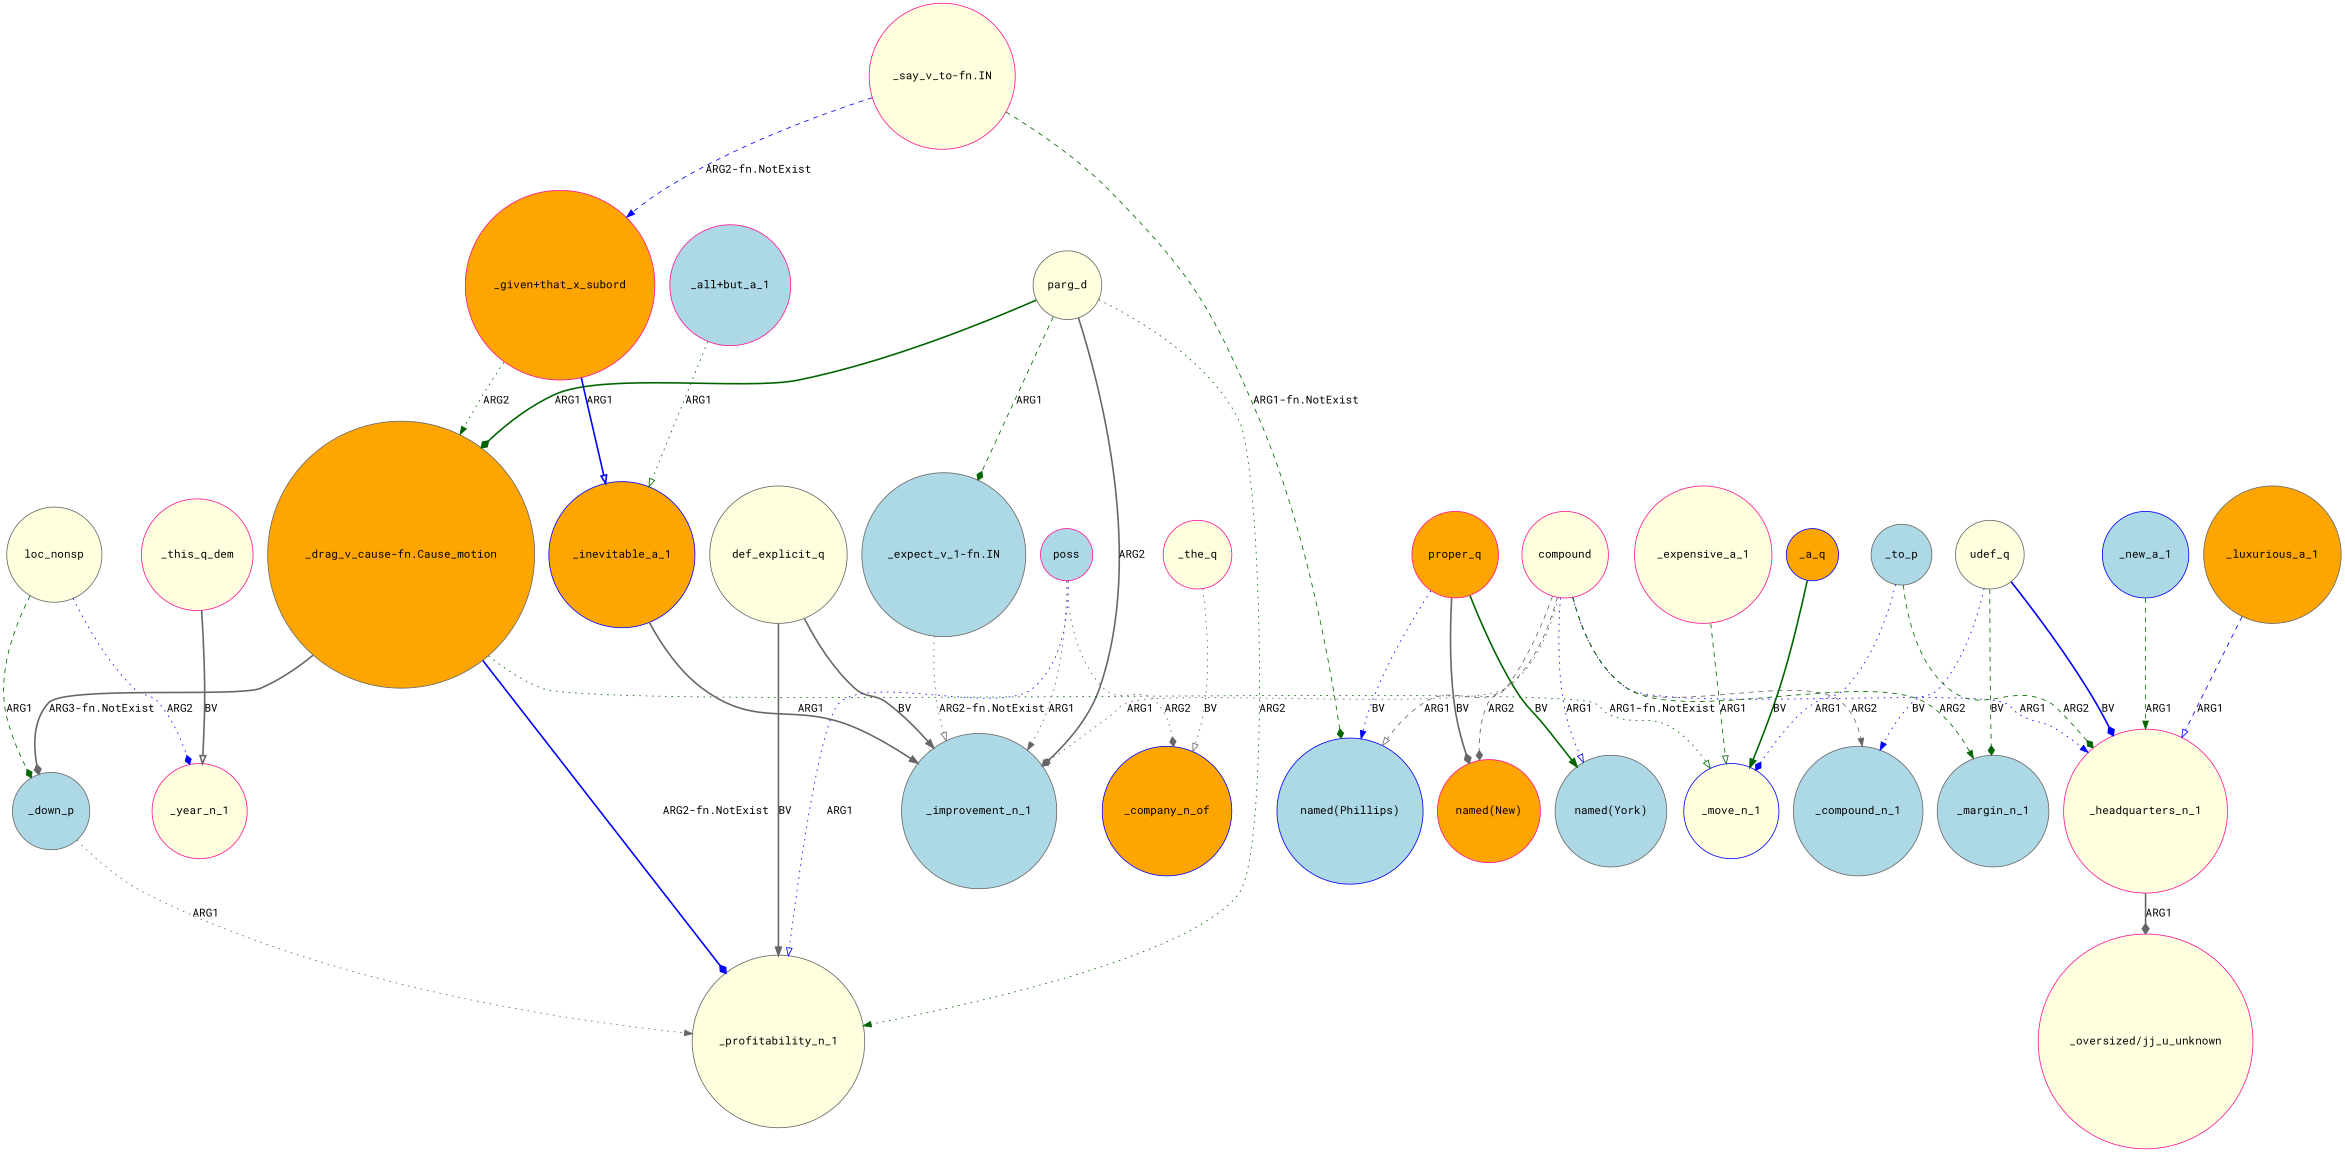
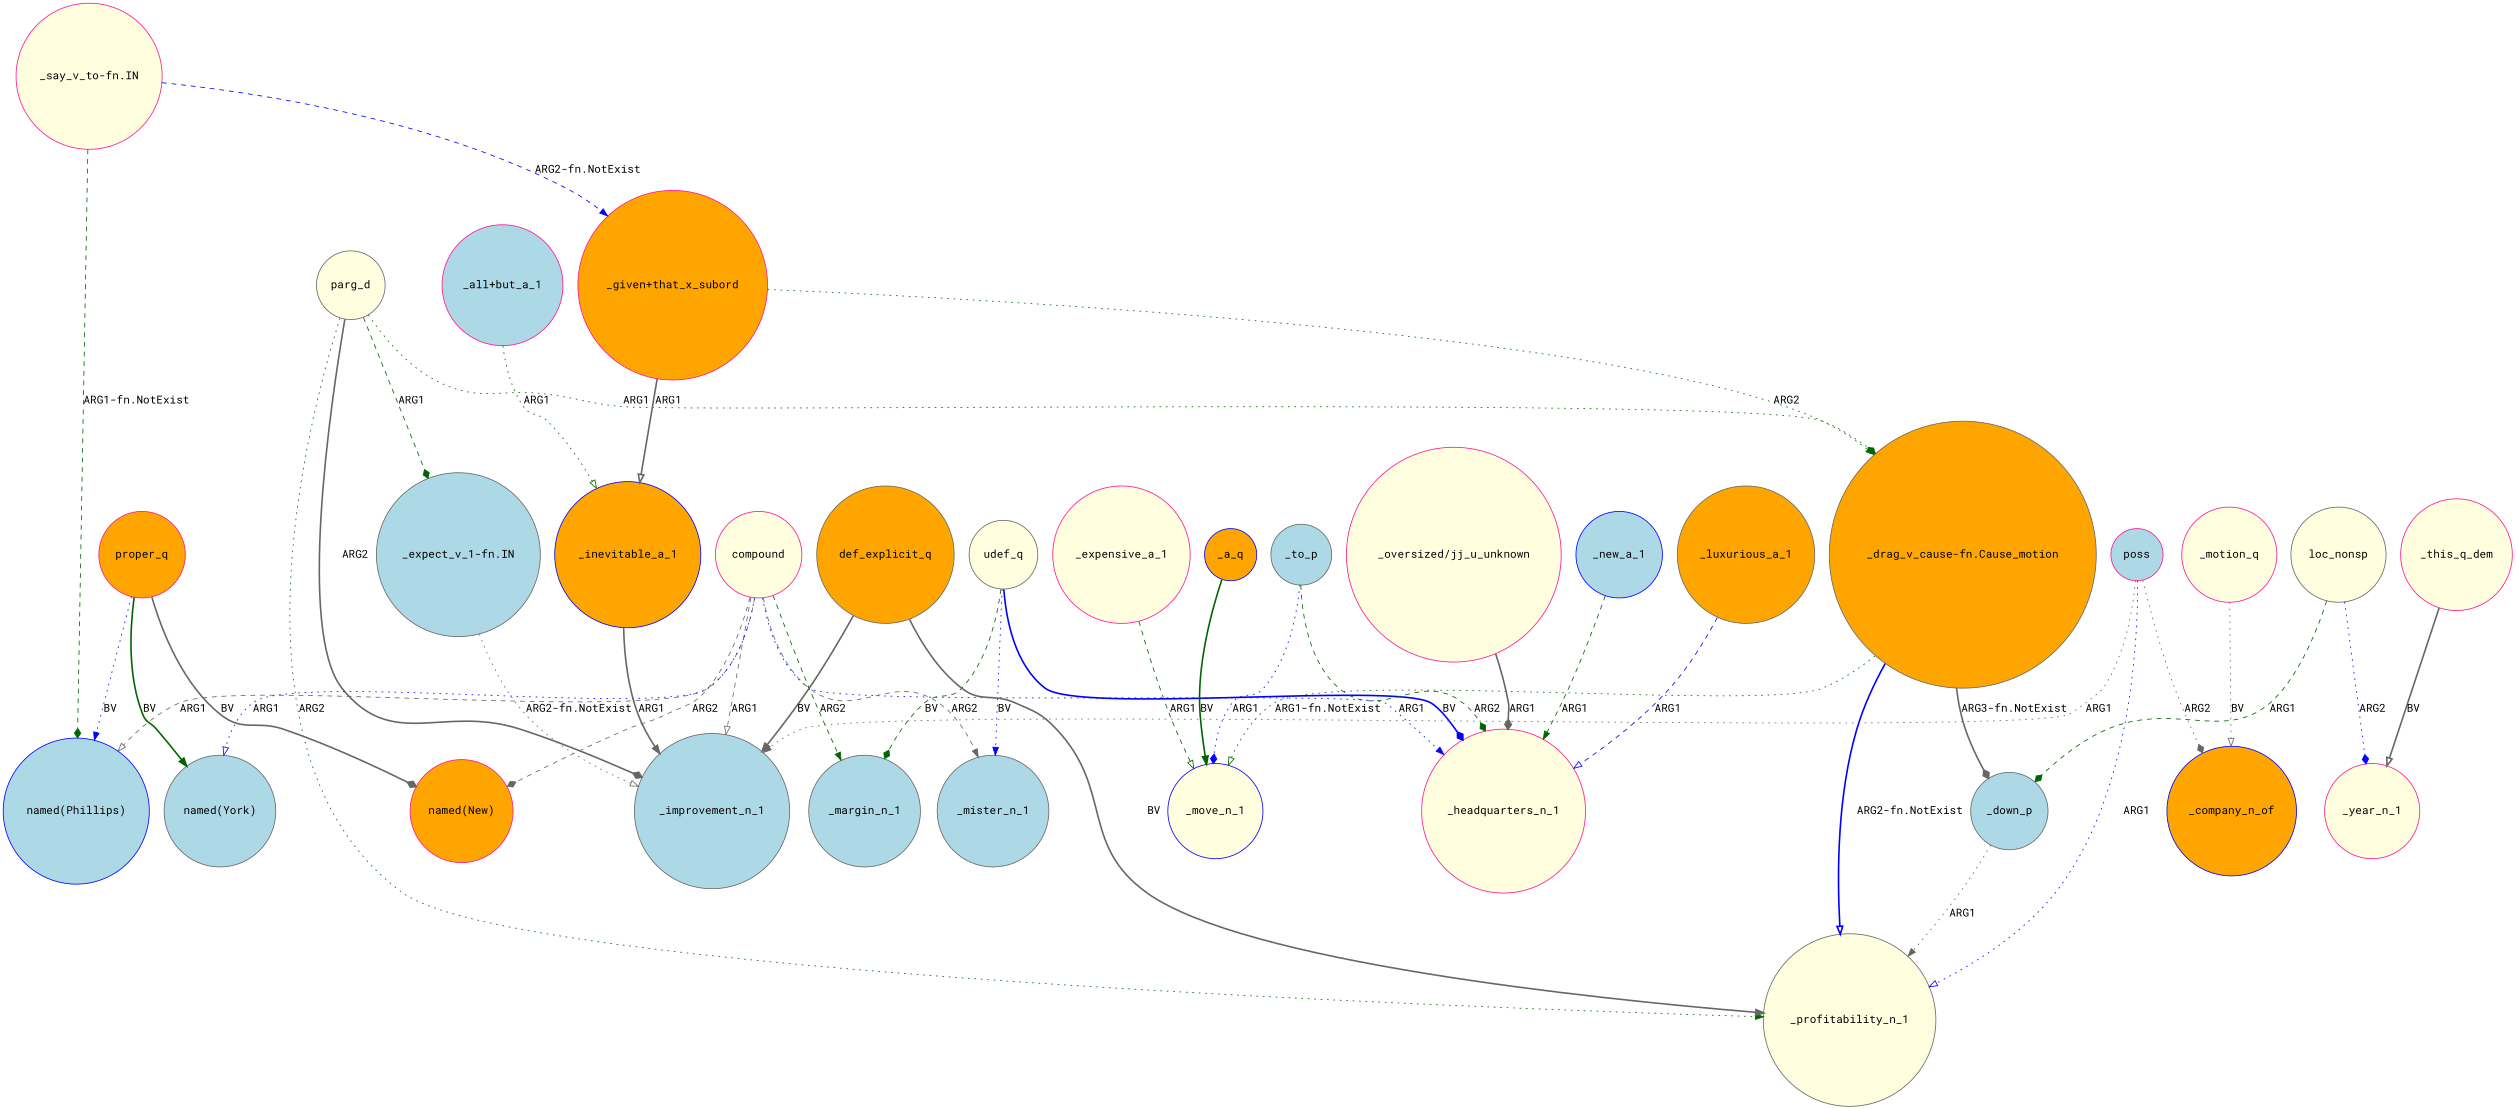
(761, 383) -> (1107, 407)
(593, 427) -> (649, 427)
(778, 555) -> (885, 555)
(1198, 555) -> (2229, 555)
(1321, 699) -> (739, 662)
(1858, 811) -> (993, 811)
(601, 813) -> (1844, 791)
(2146, 908) -> (1505, 686)
